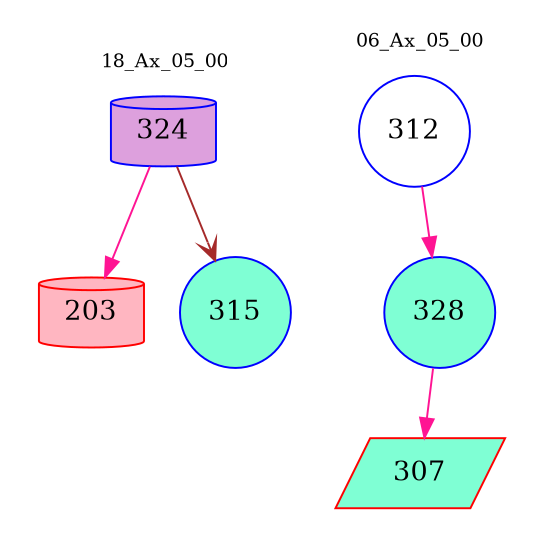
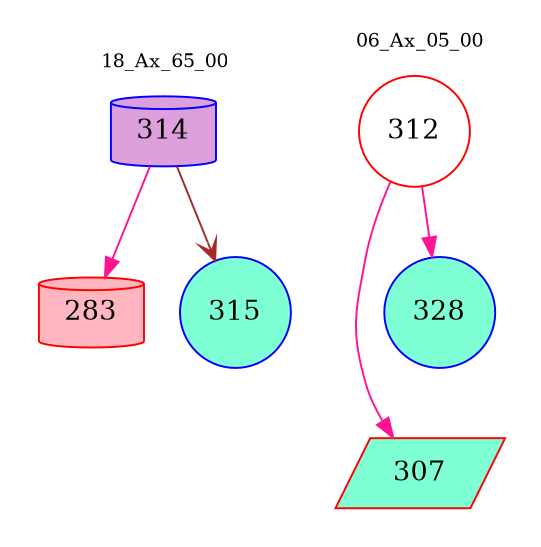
(165, 62) -> (165, 62)
(163, 131) -> (163, 131)
(414, 131) -> (414, 131)
(91, 312) -> (91, 312)
(430, 393) -> (358, 301)
